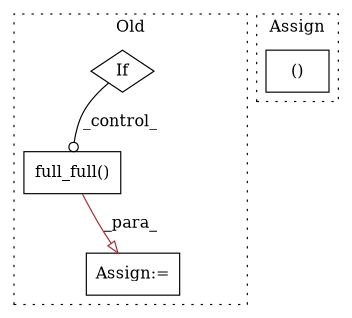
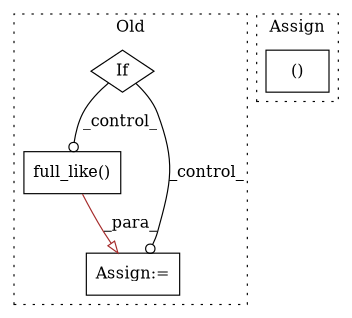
none -> (169, 161)
(72, 173) -> (72, 173)
